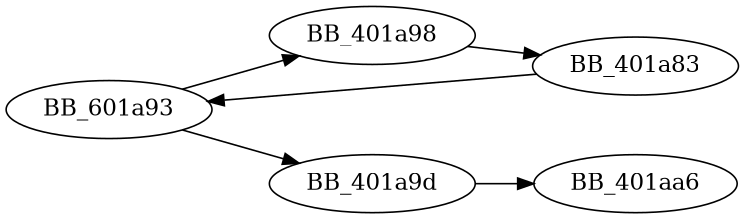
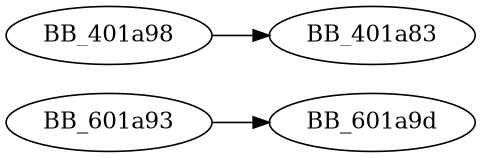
(233, 75) -> none
(381, 87) -> none
(372, 184) -> (372, 122)
(636, 184) -> none
